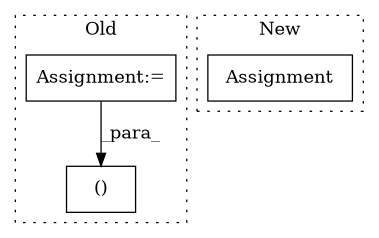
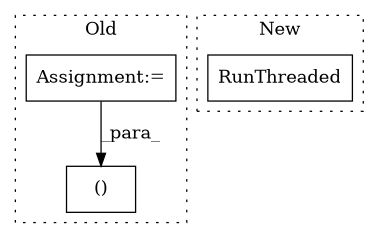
(280, 78) -> (280, 78)
